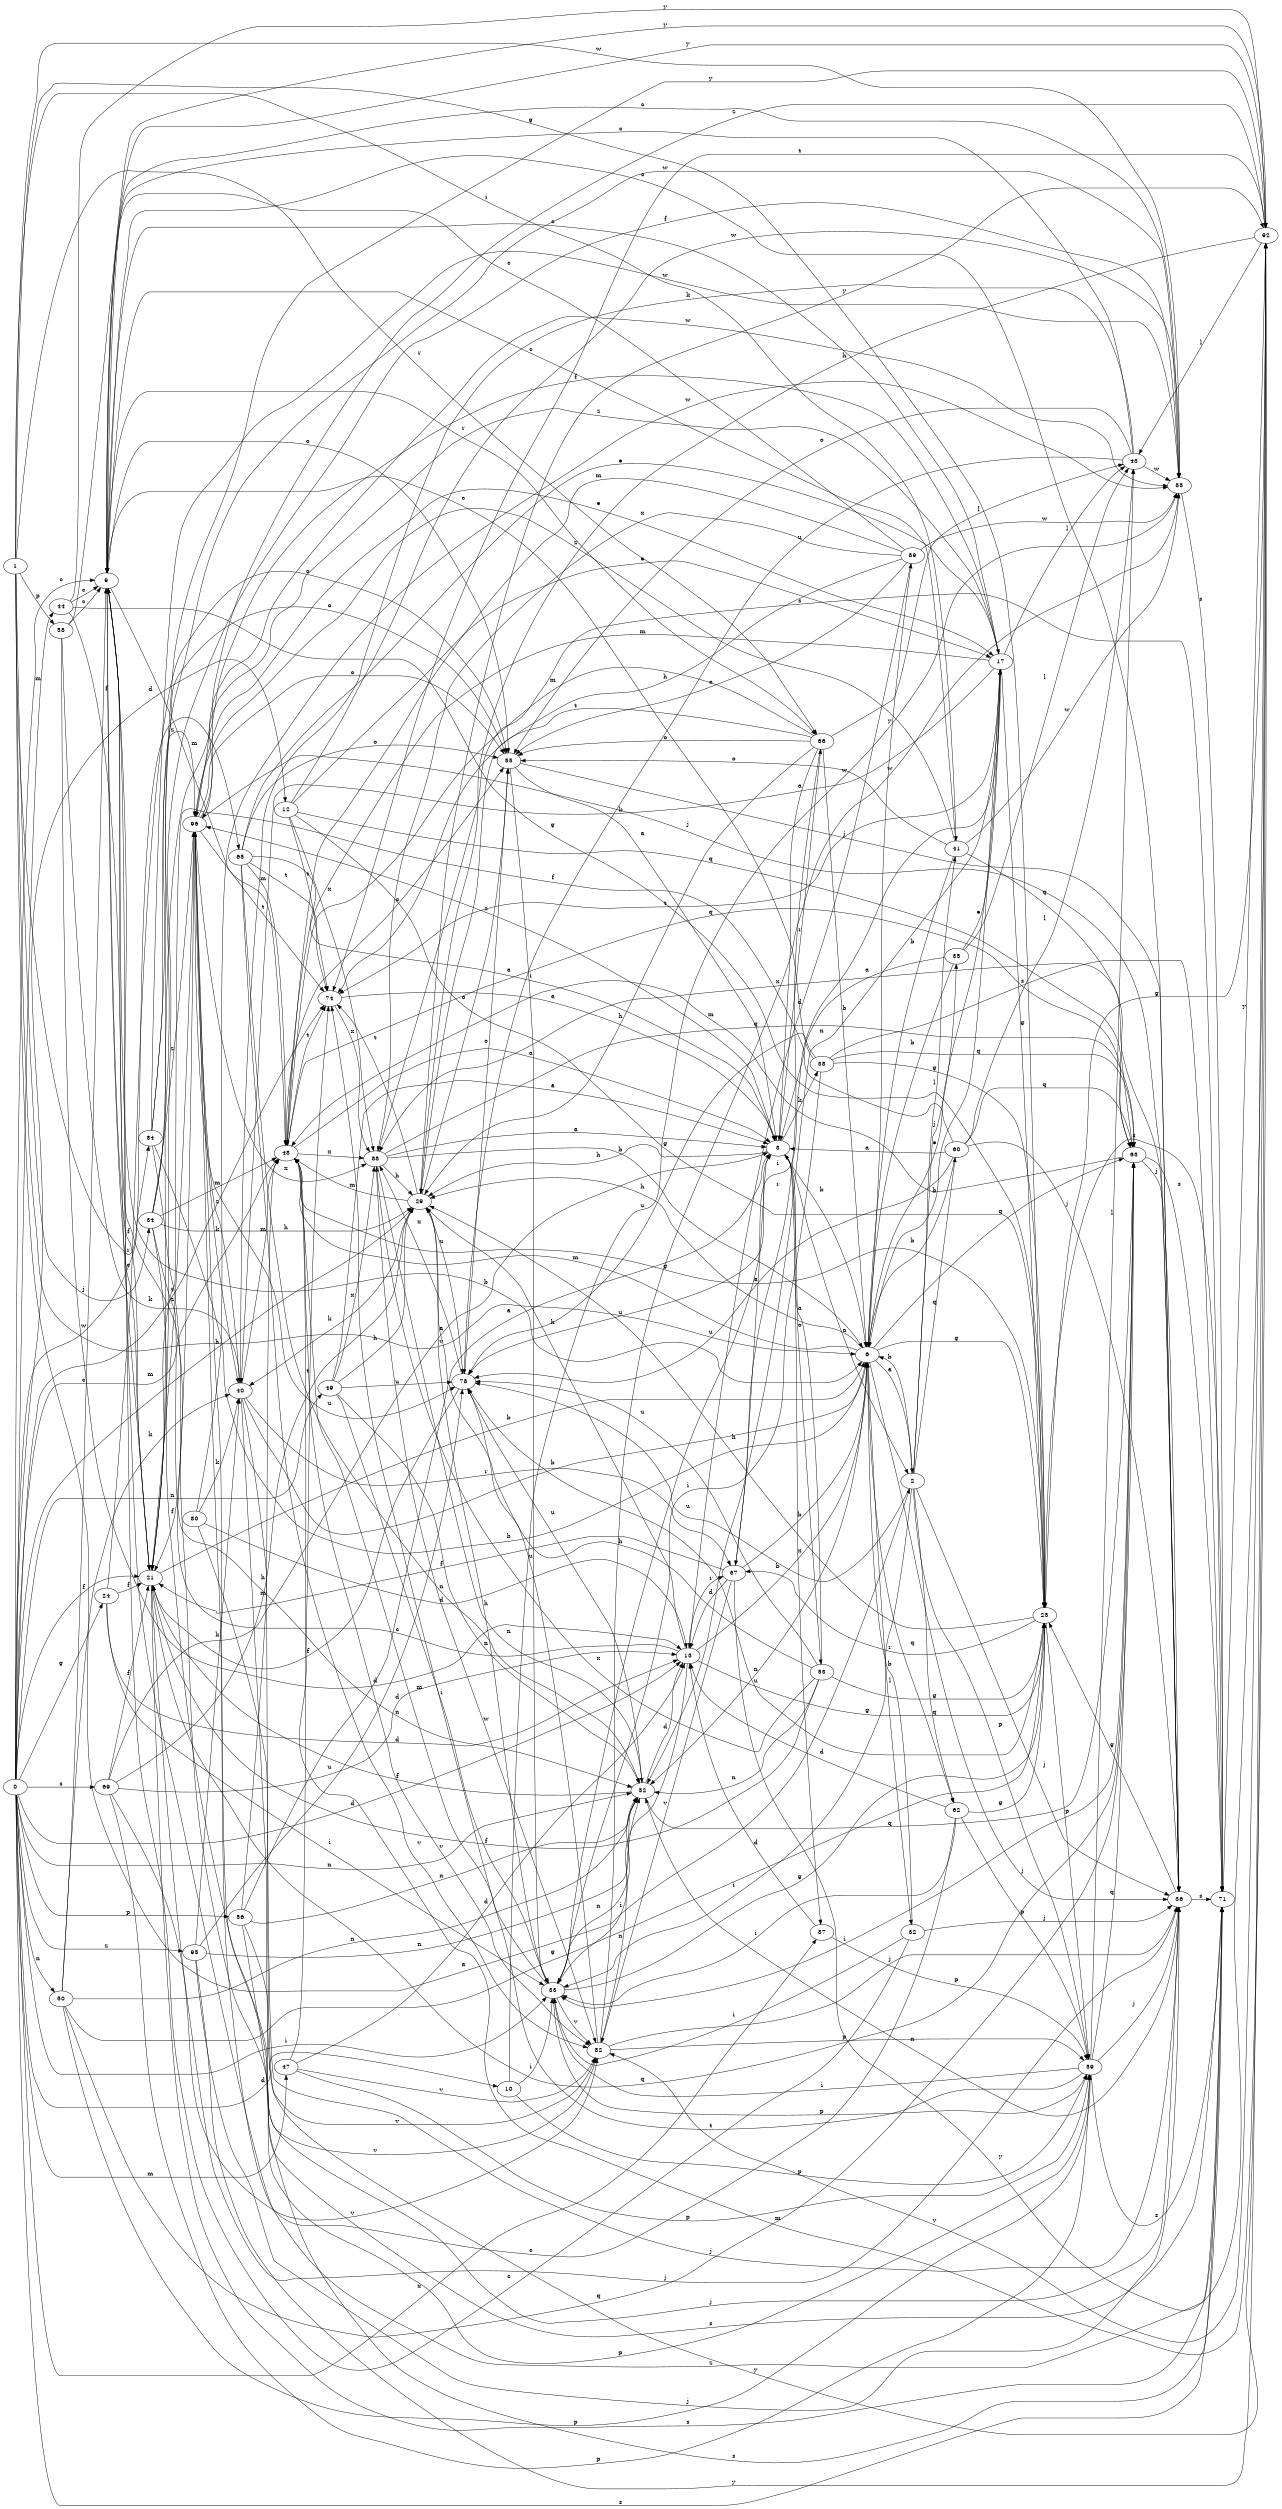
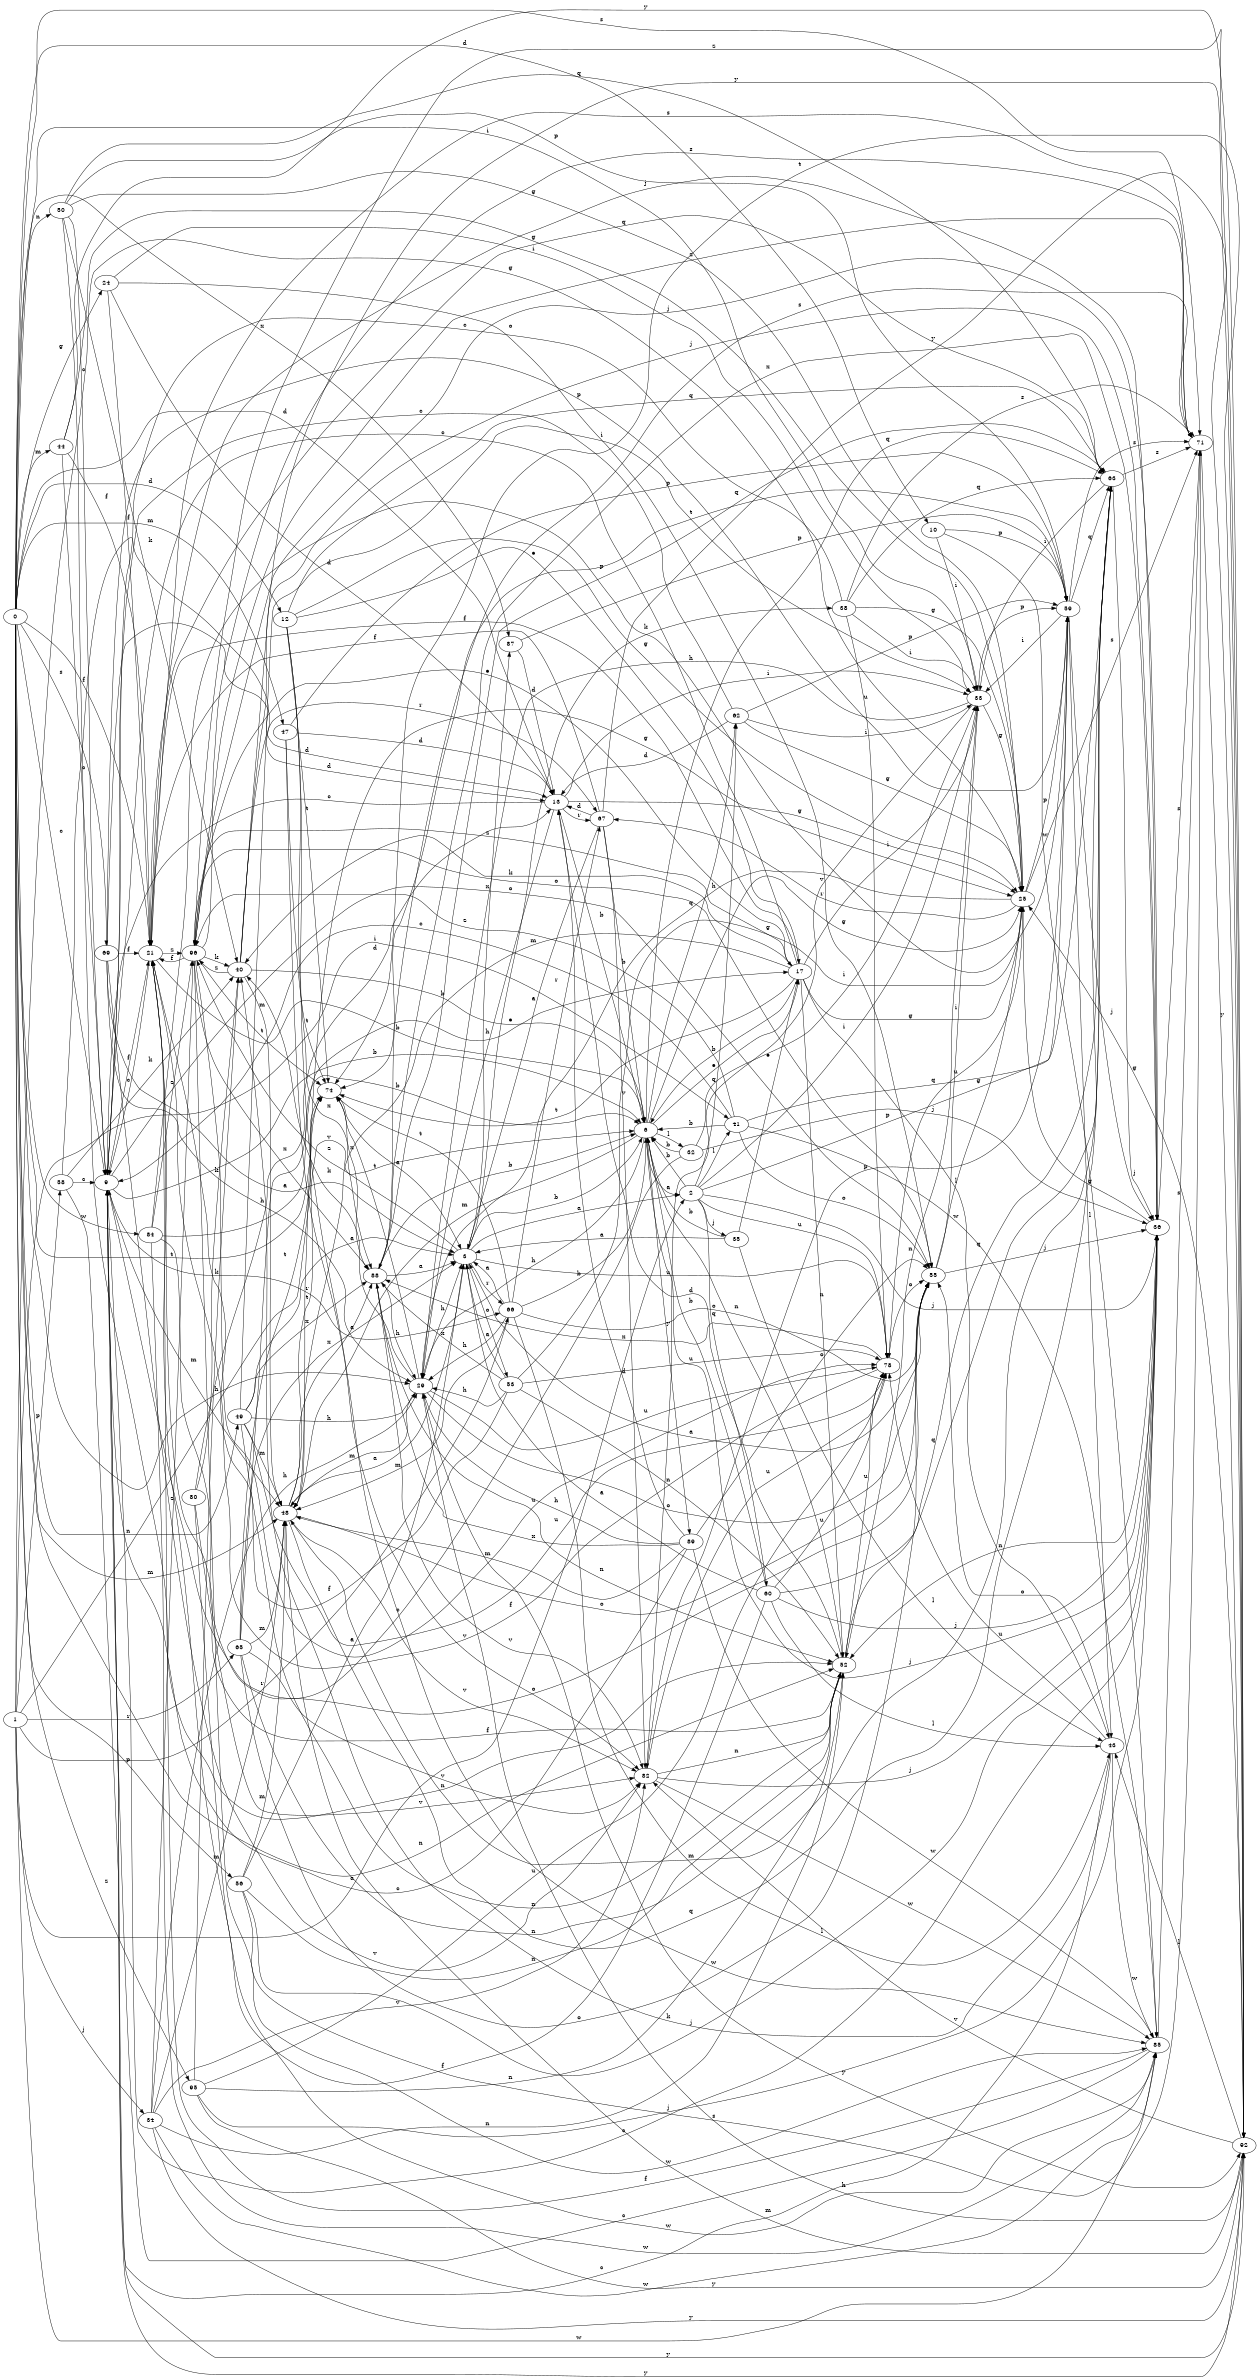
none -> (988, 1092)
(601, 1161) -> (440, 1323)
(383, 1607) -> (263, 1462)
(486, 1719) -> (511, 1640)
